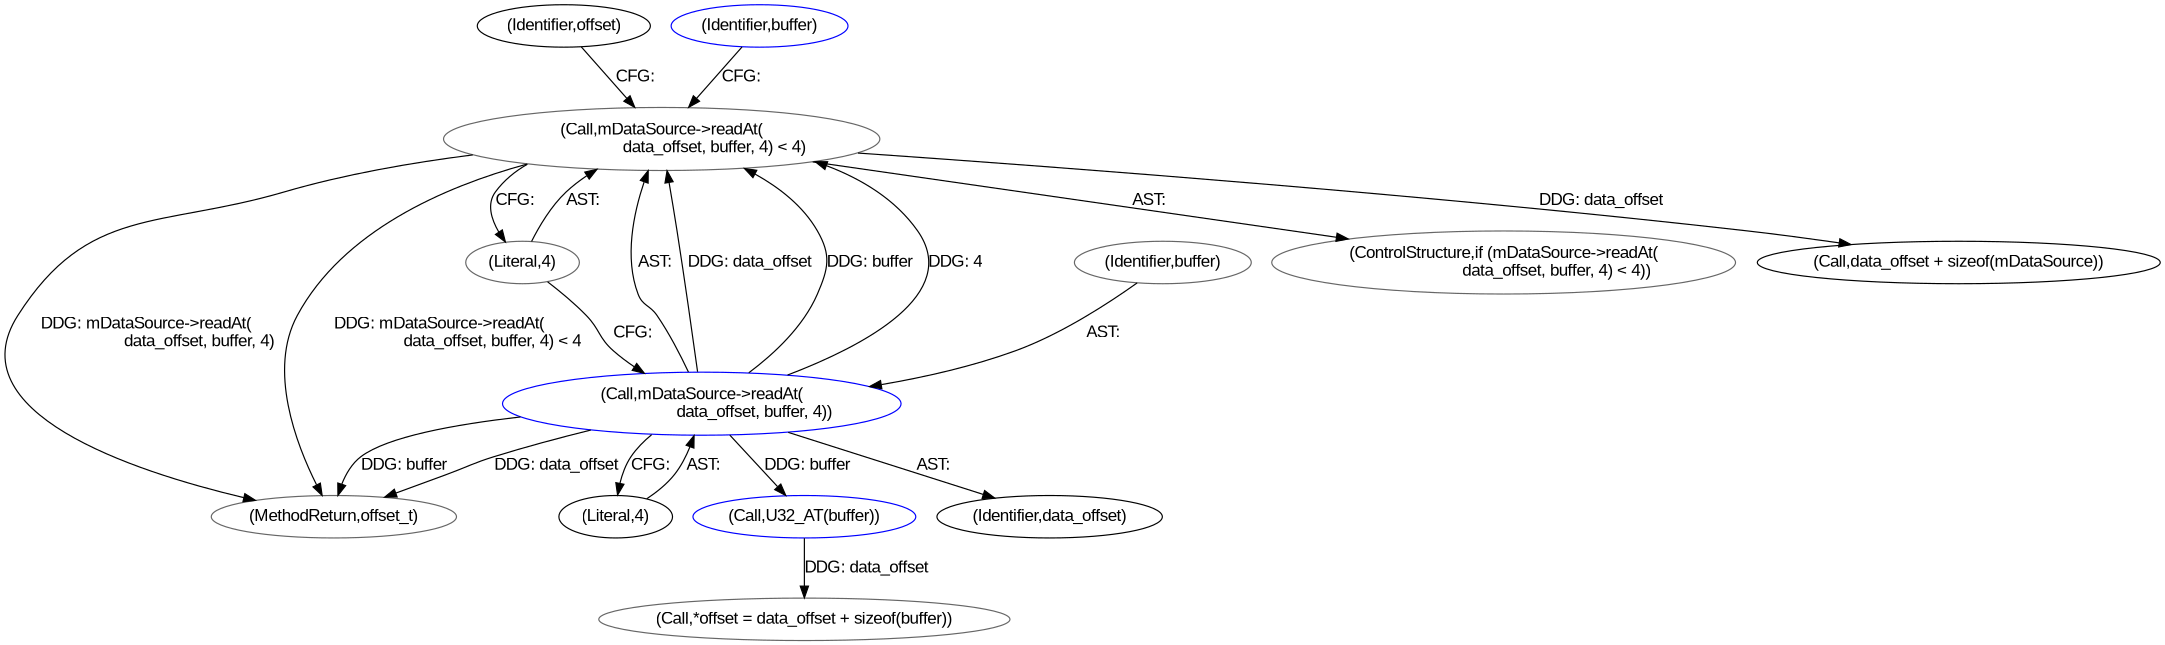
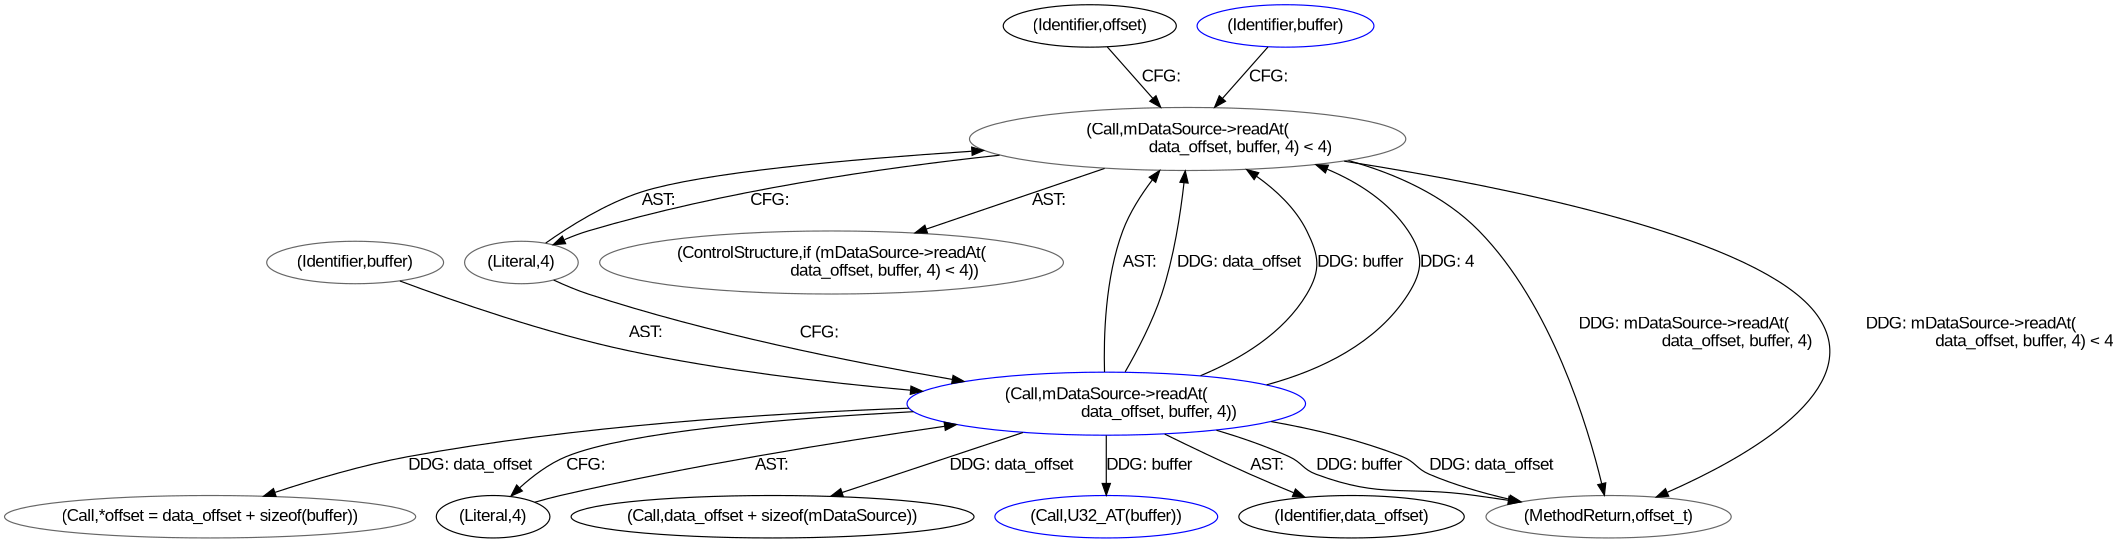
(1349, 191) -> (932, 463)
(804, 562) -> (589, 431)
